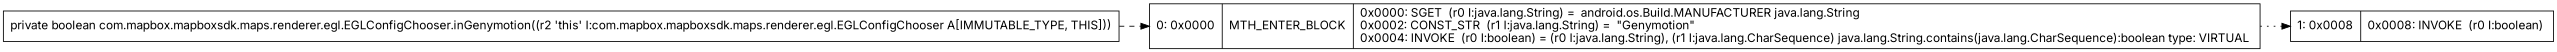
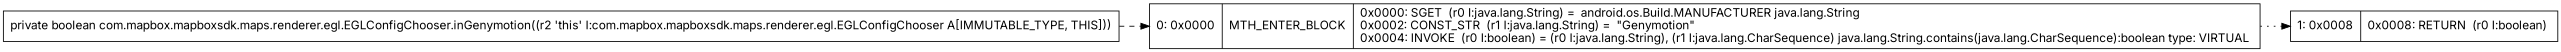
(2457, 26) -> (2459, 26)
